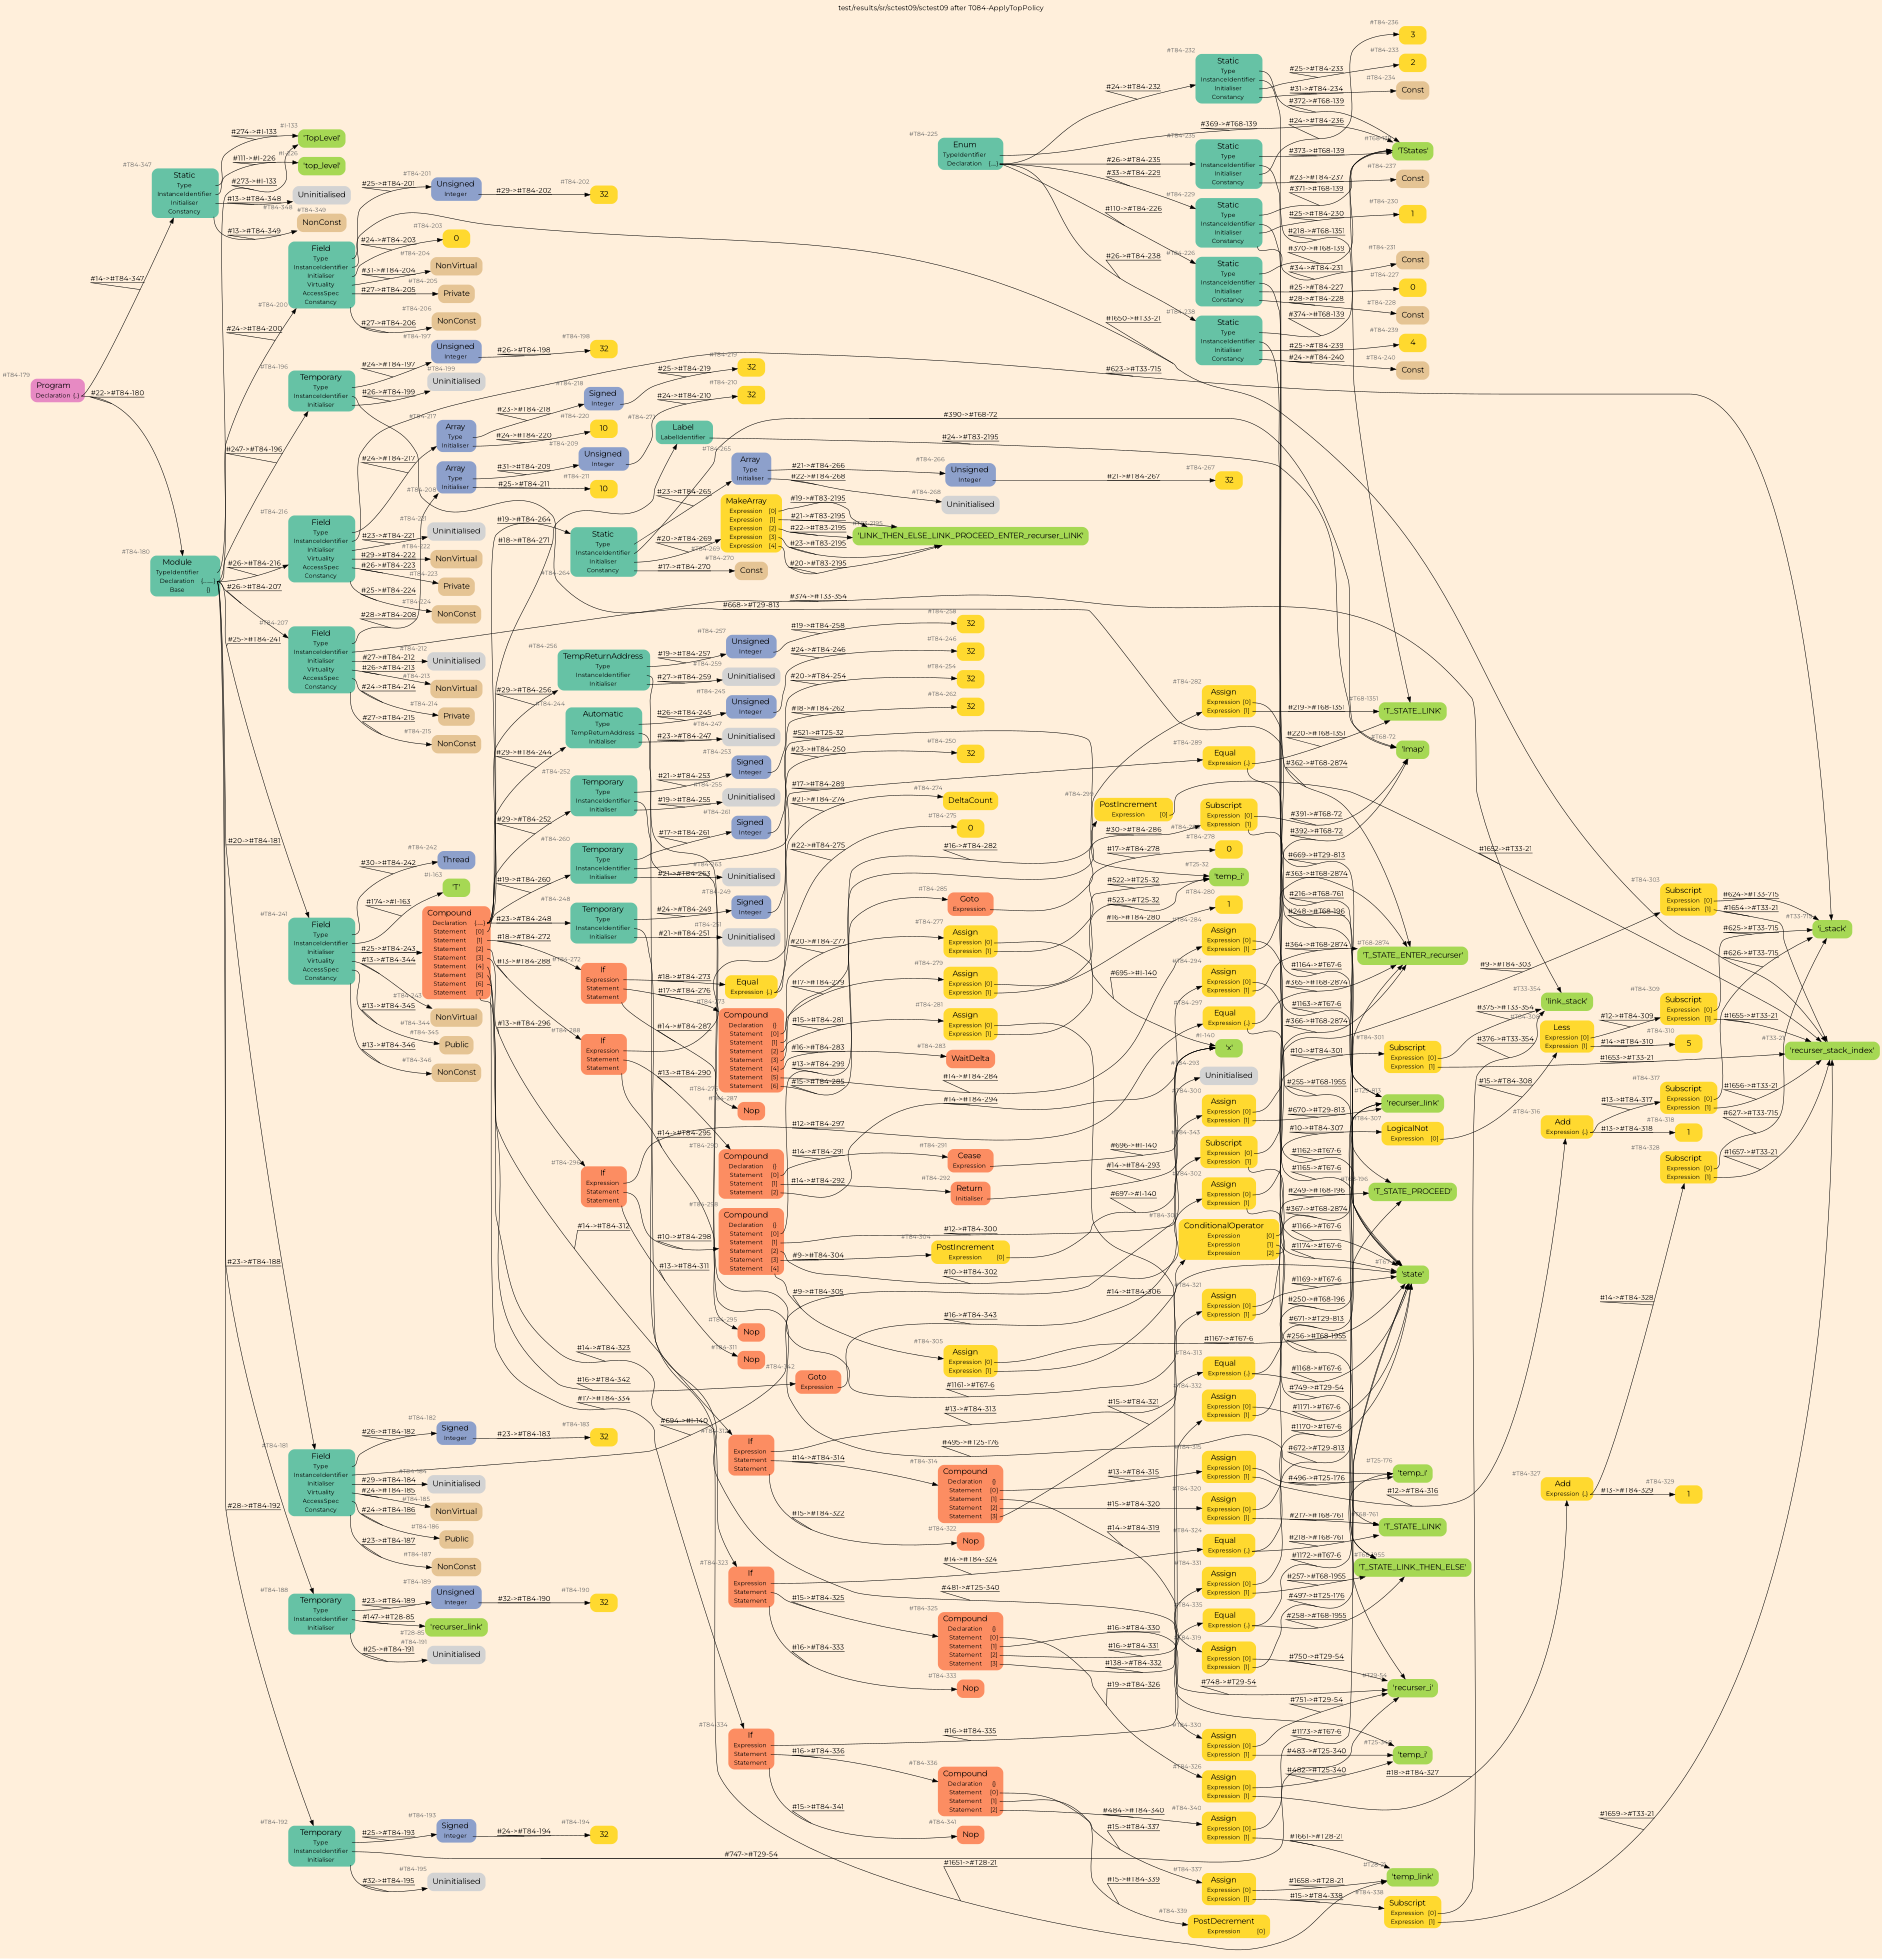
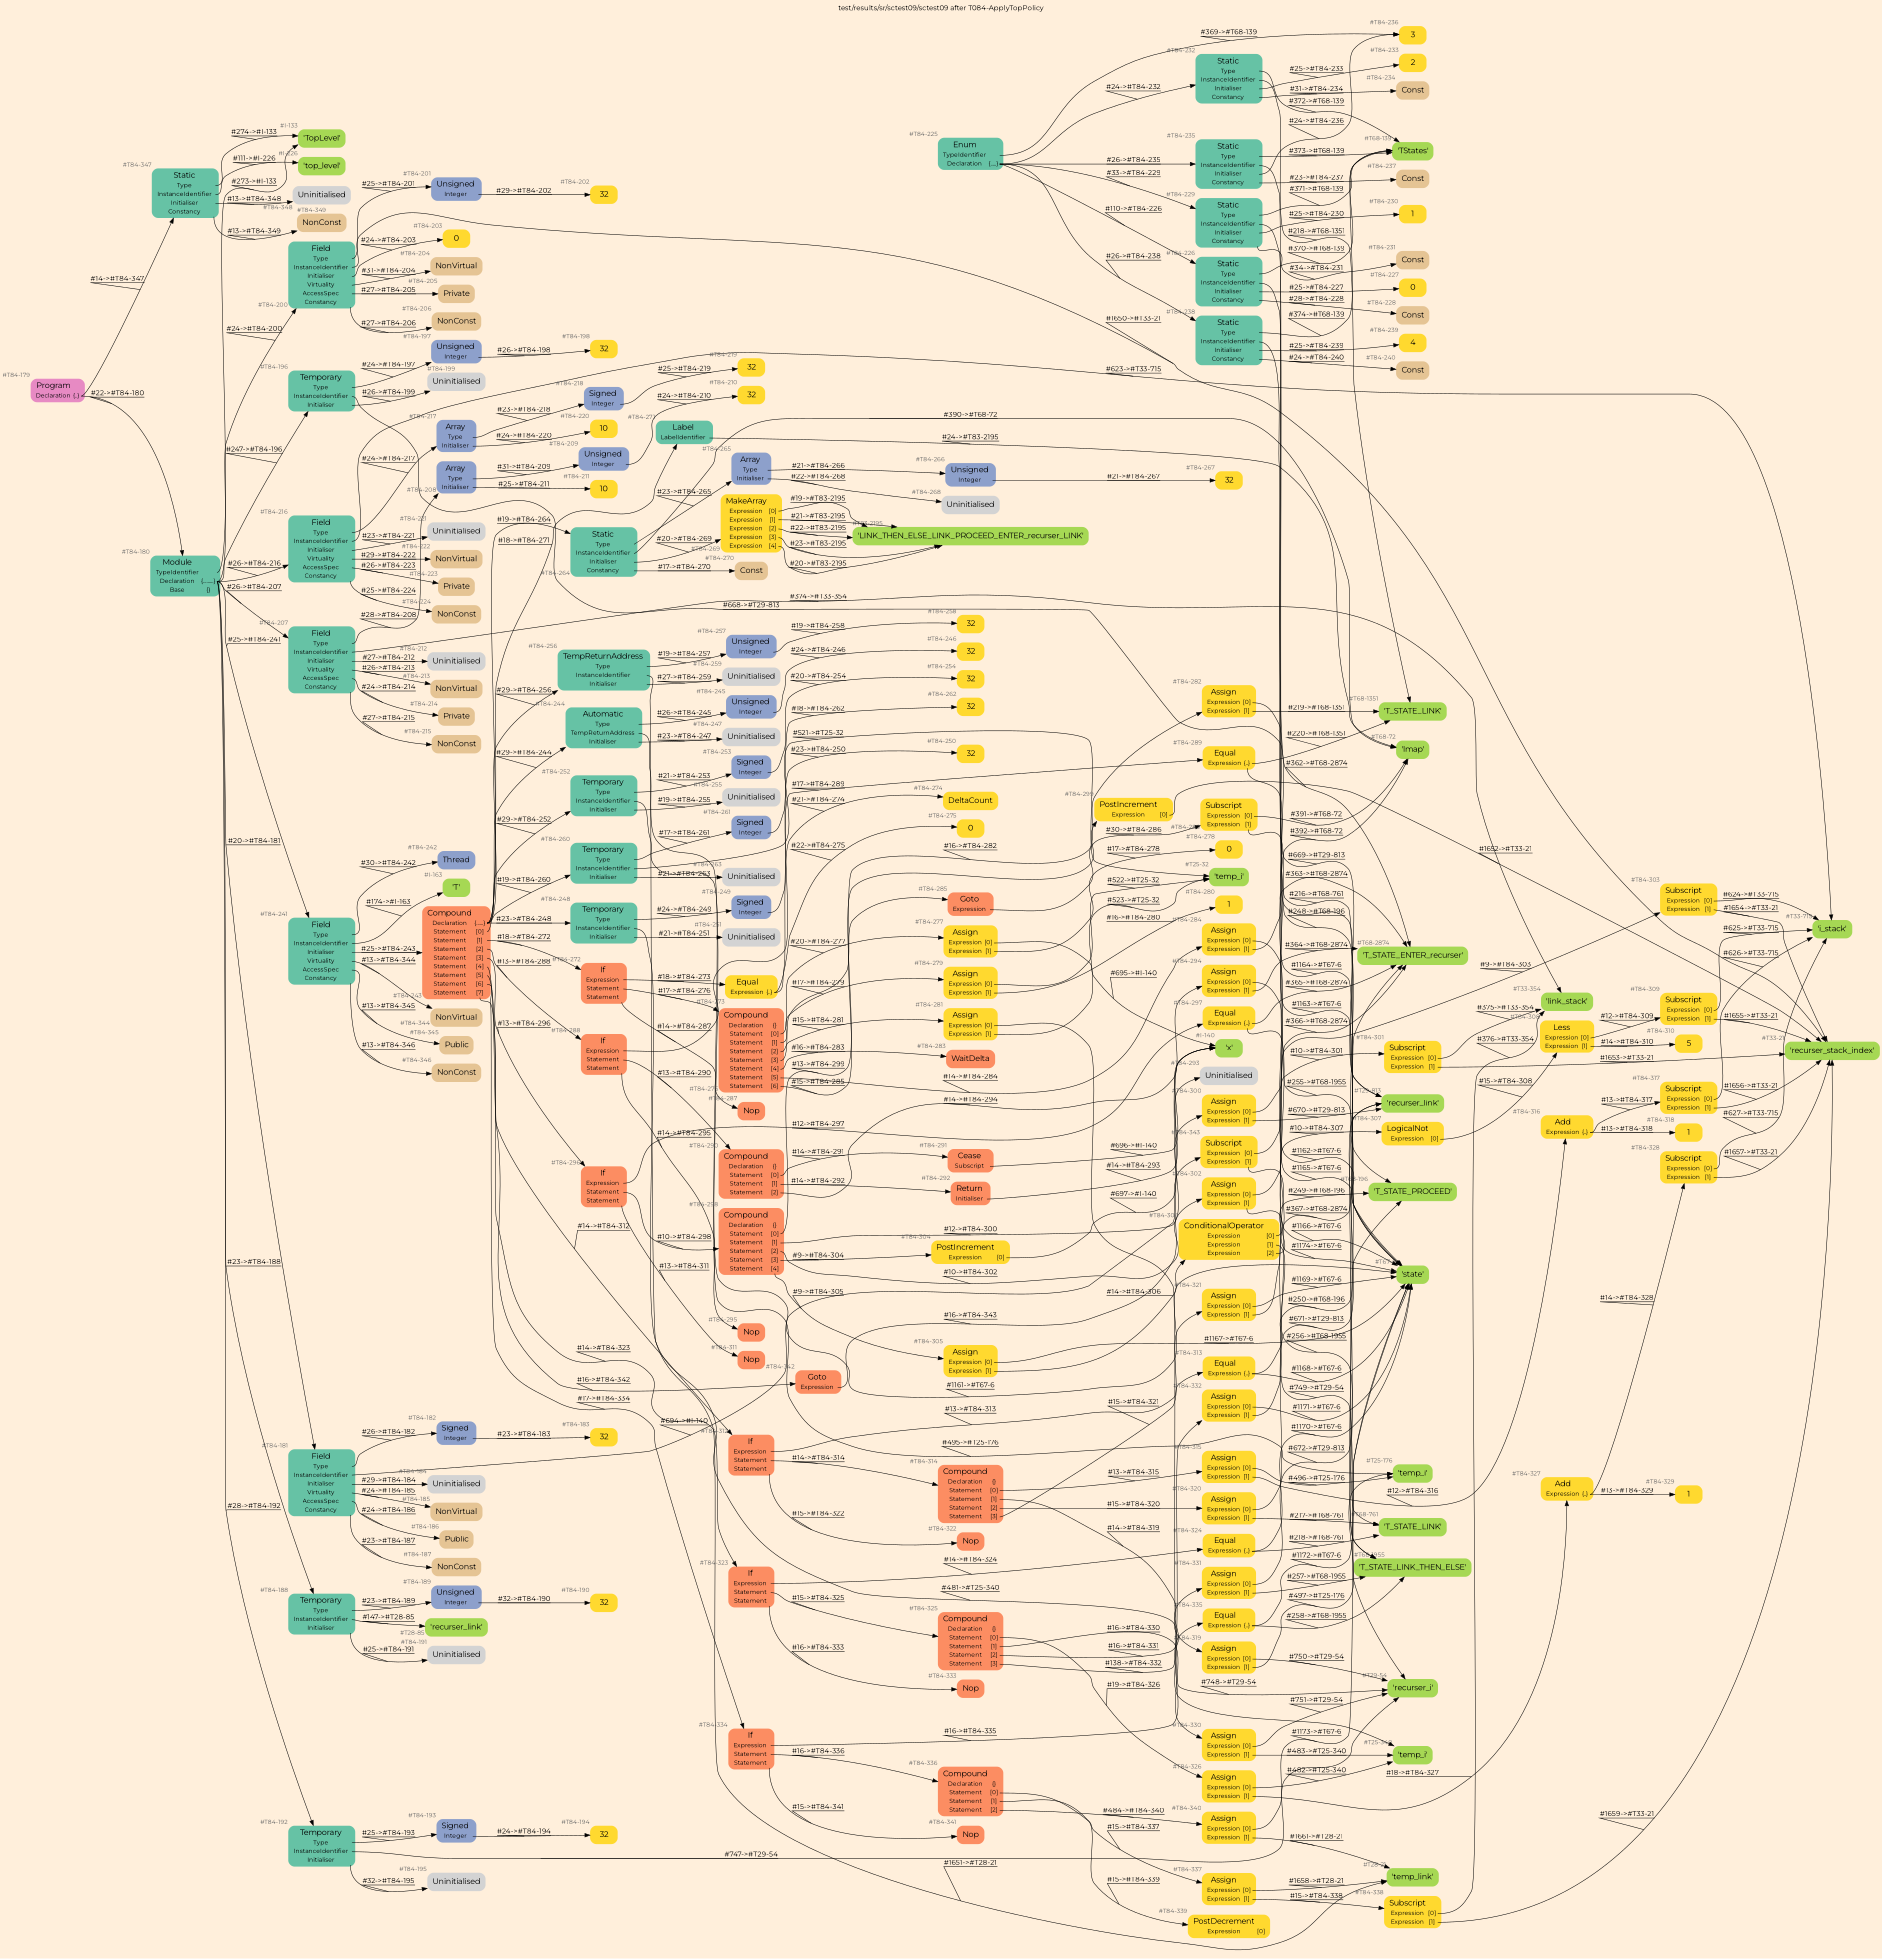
(1194, 133) -> (1179, 49)
(970, 1166) -> (970, 1166)
